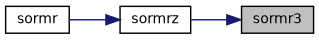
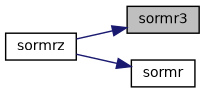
(87, 20) -> (97, 59)
